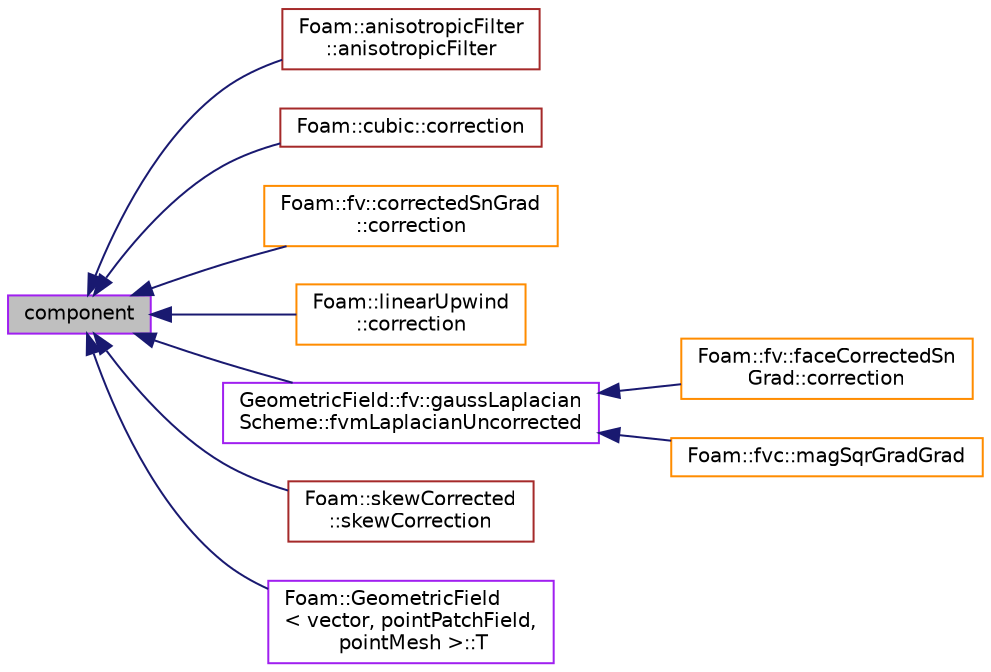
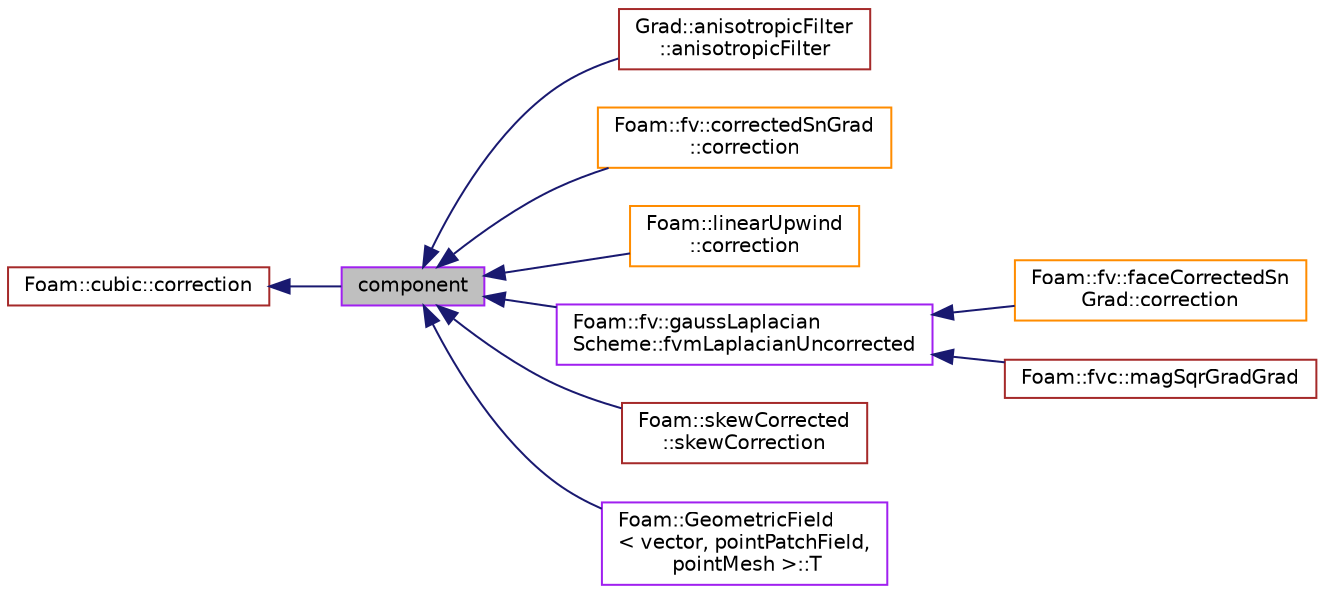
(411, 39) -> (745, 39)
(182, 195) -> (316, 286)
(411, 413) -> (745, 335)
(827, 457) -> (1161, 379)
